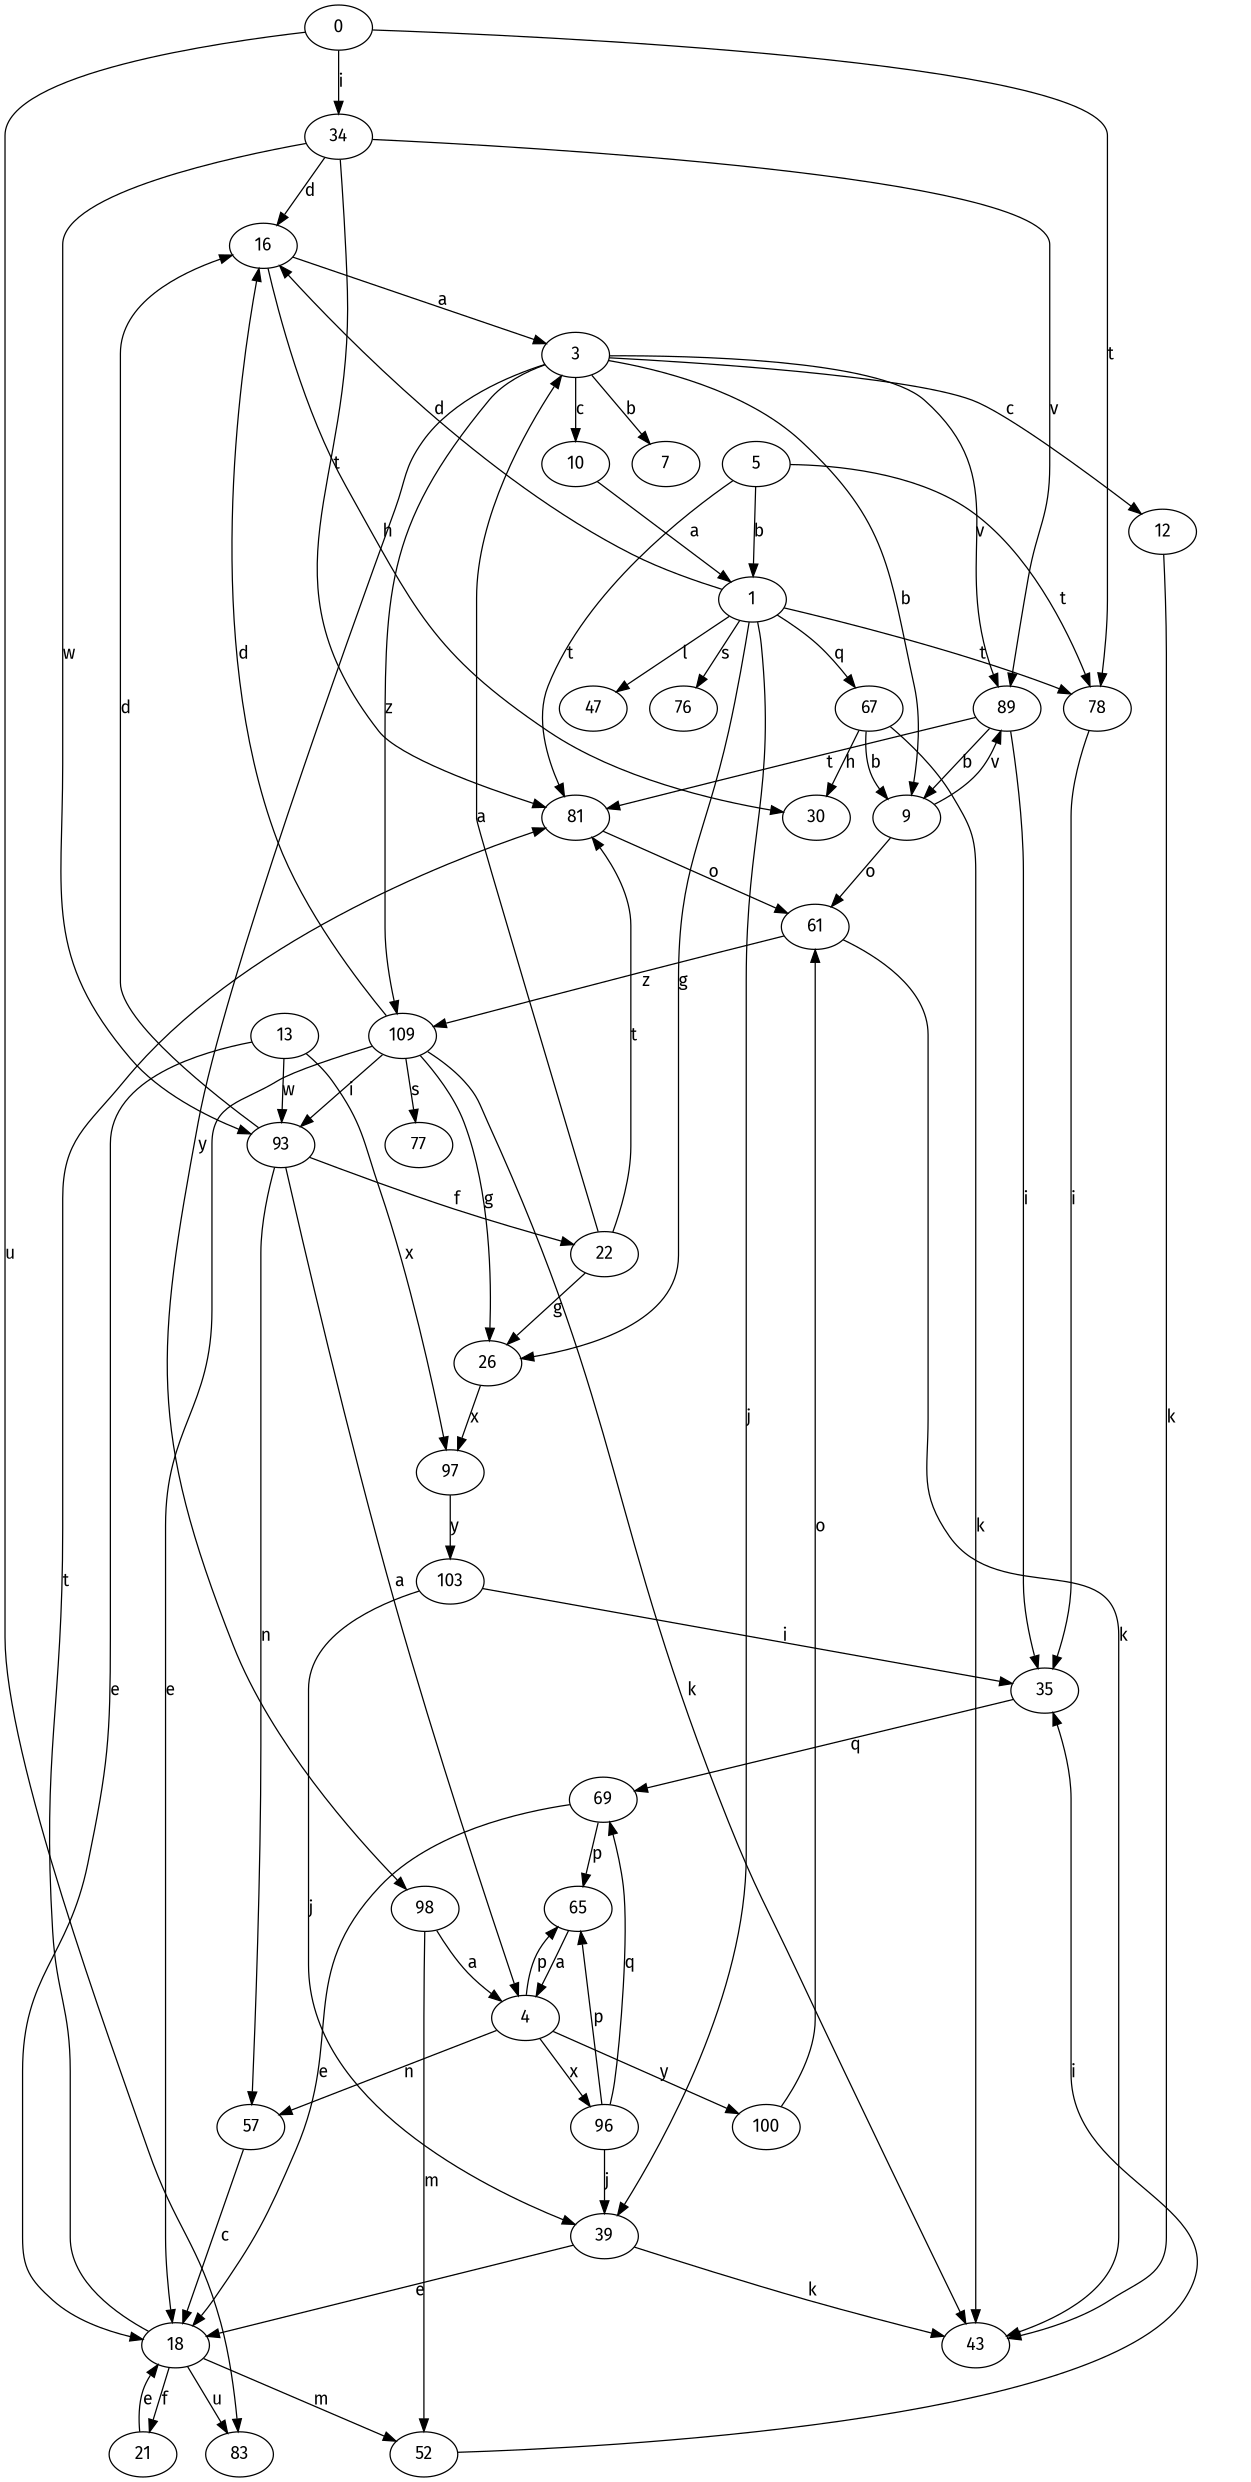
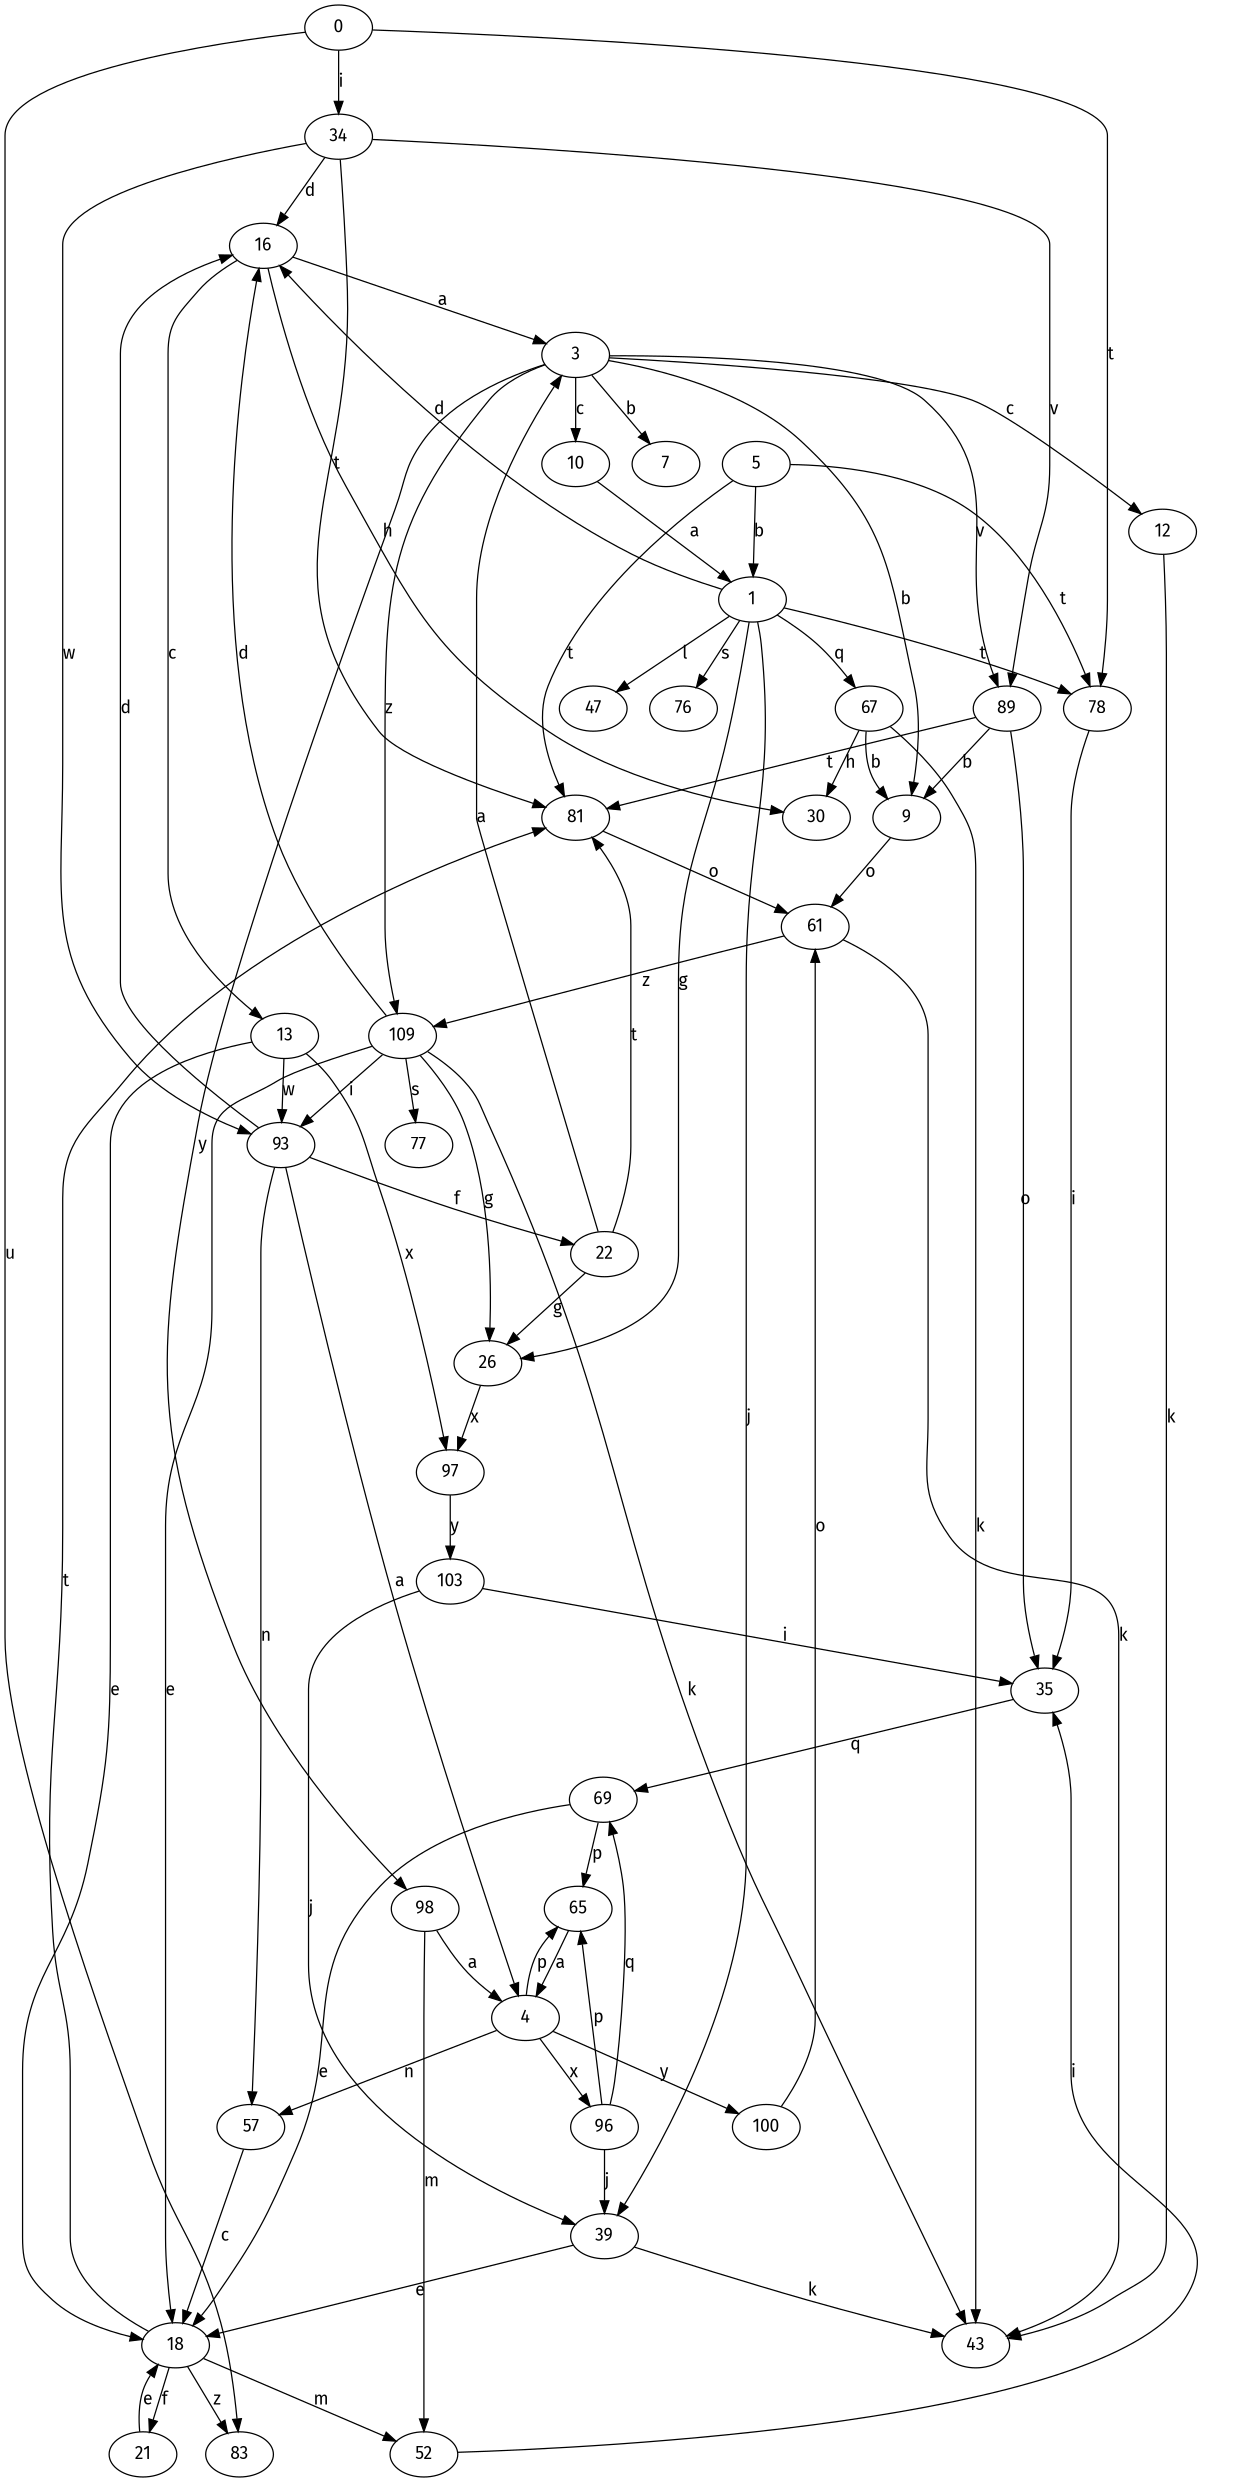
none -> (168, 636)
(971, 779) -> none
(1026, 1200) -> (1026, 1200)
(218, 2400) -> (218, 2400)
